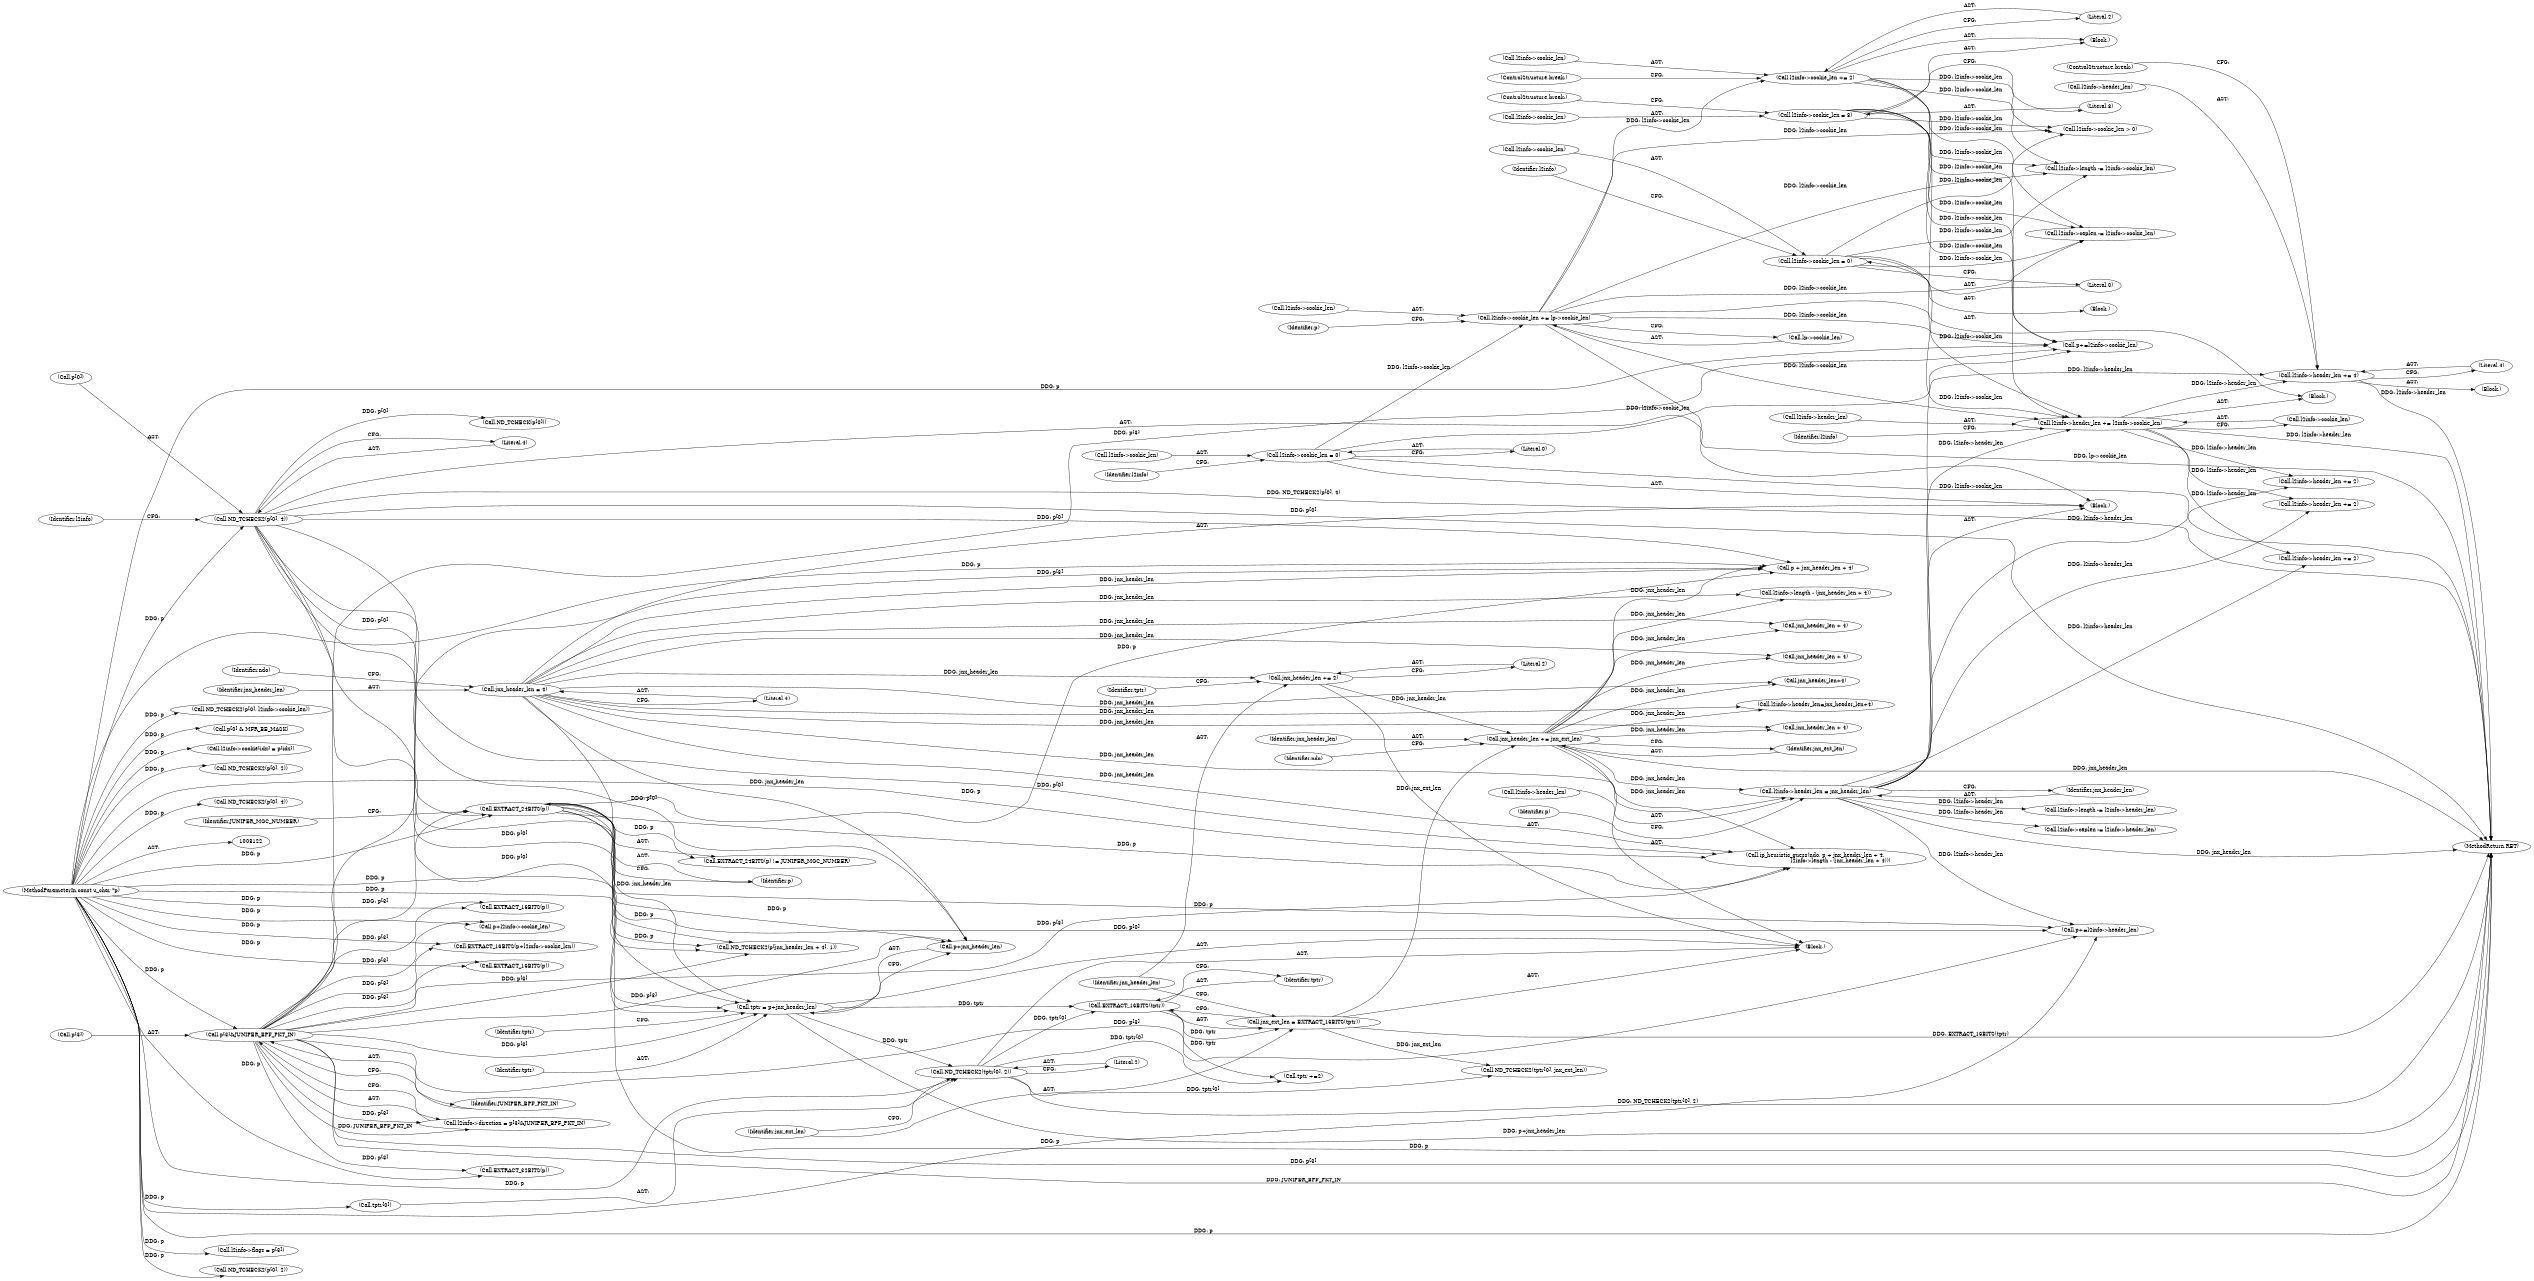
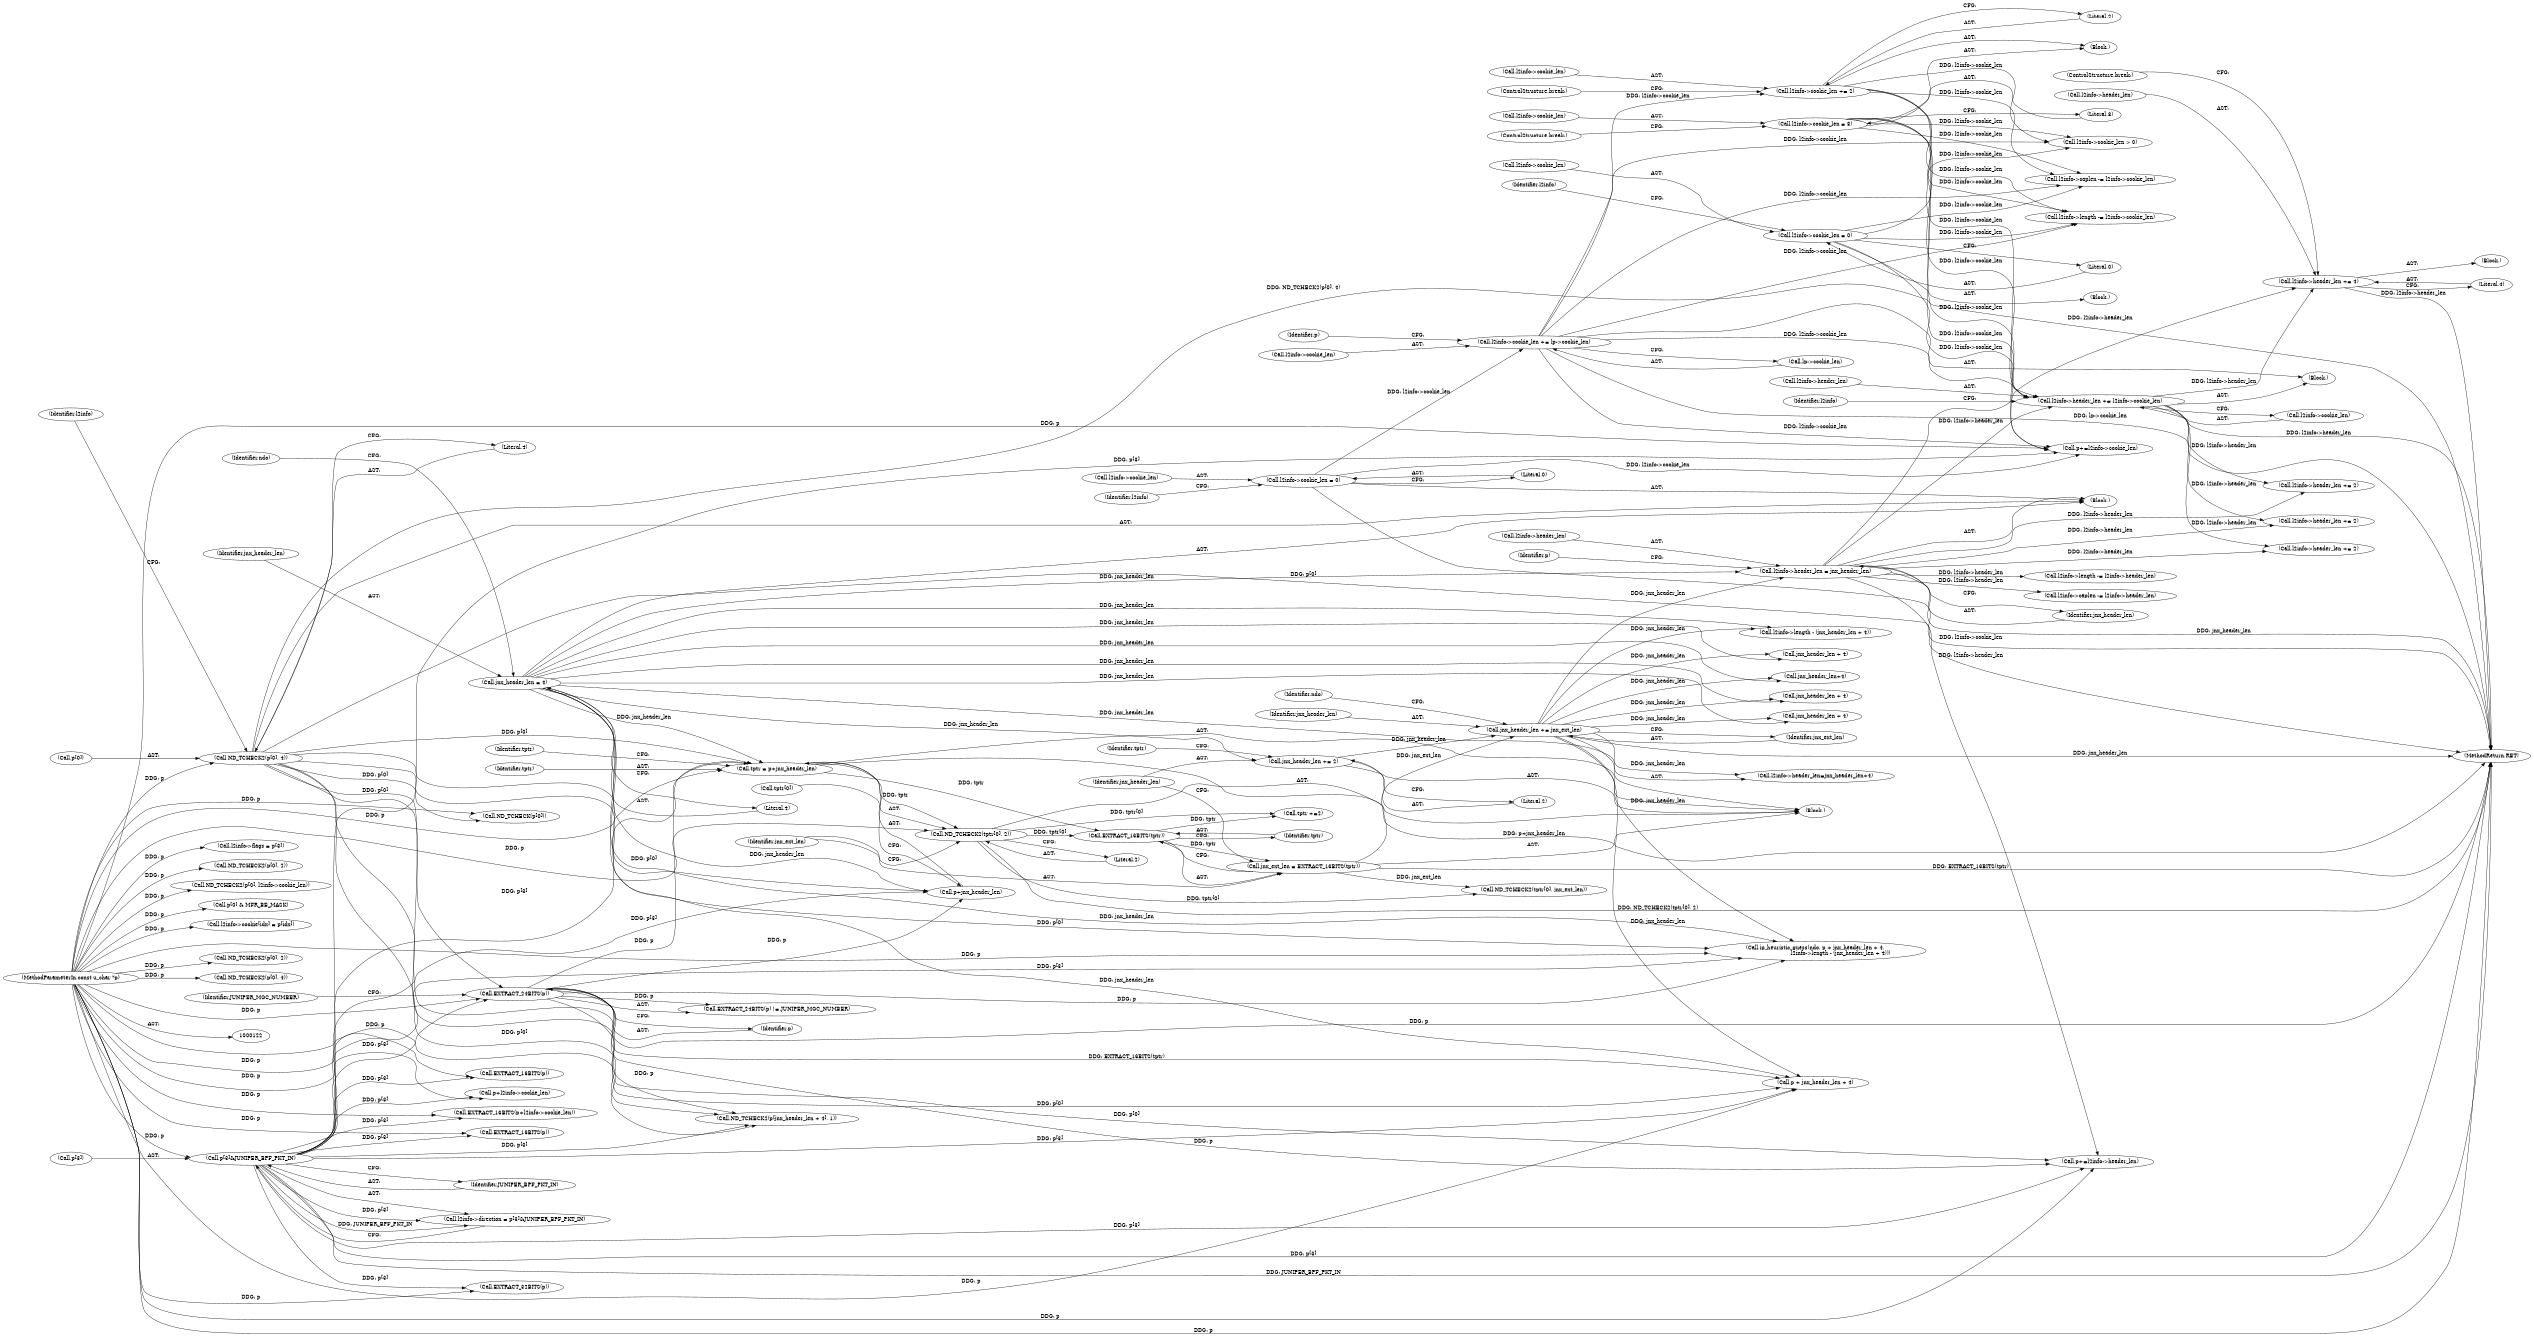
(1127, 647) -> (1127, 1057)
(251, 842) -> (251, 1036)
(152, 1203) -> (217, 802)
